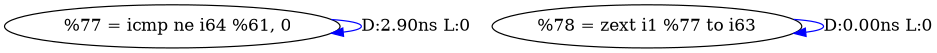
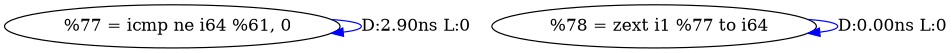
(647, 26) -> (654, 26)
